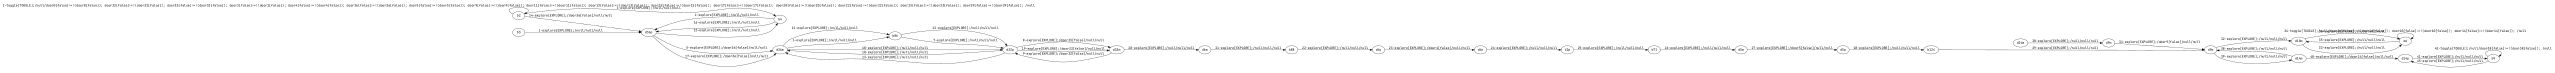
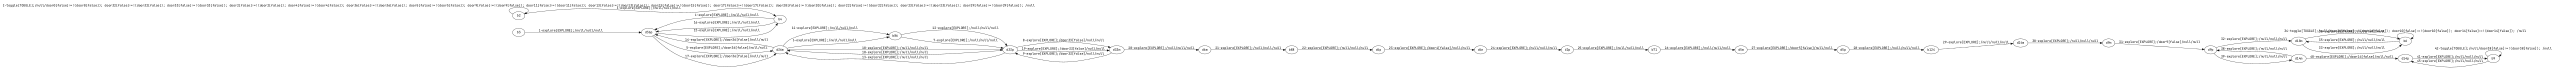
(582, 24) -> (715, 44)
(2070, 50) -> (1975, 47)
